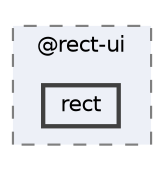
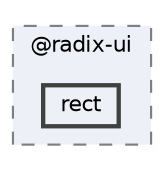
(82, 46) -> (82, 46)
